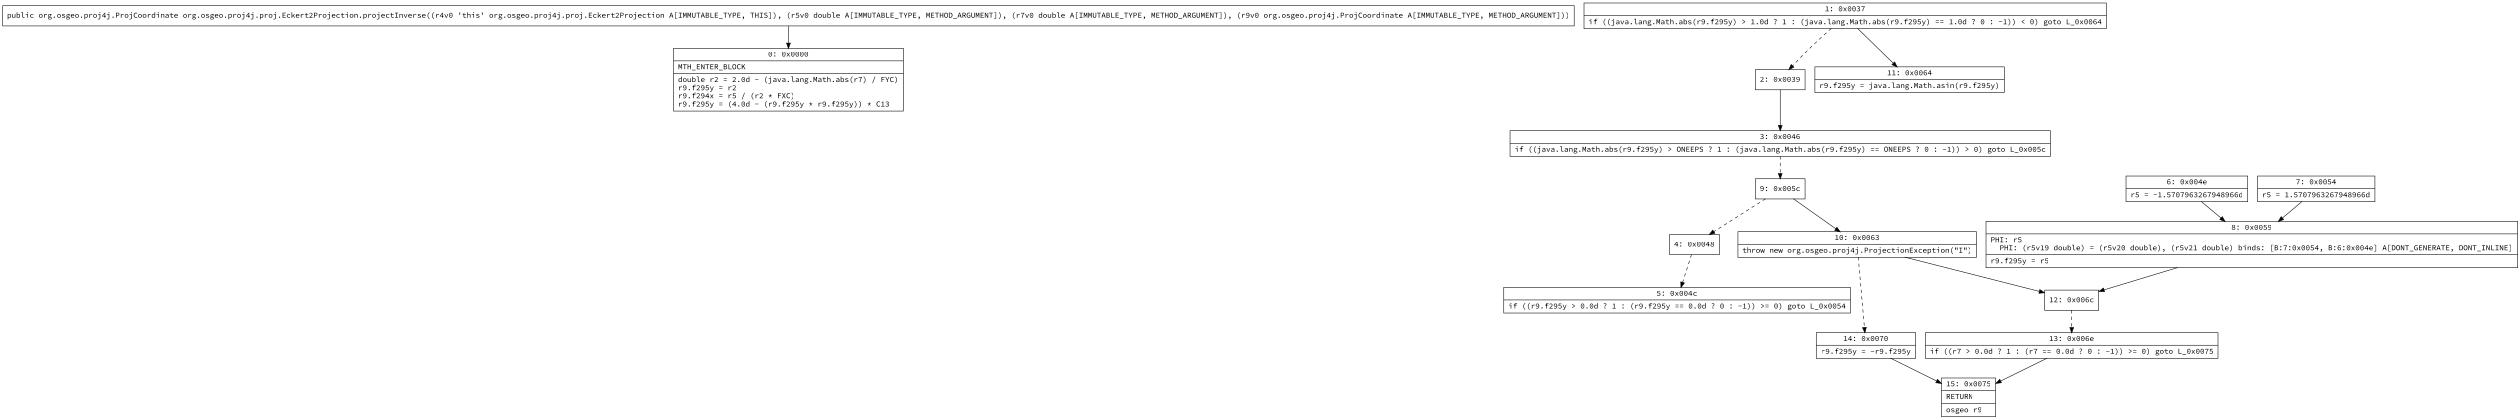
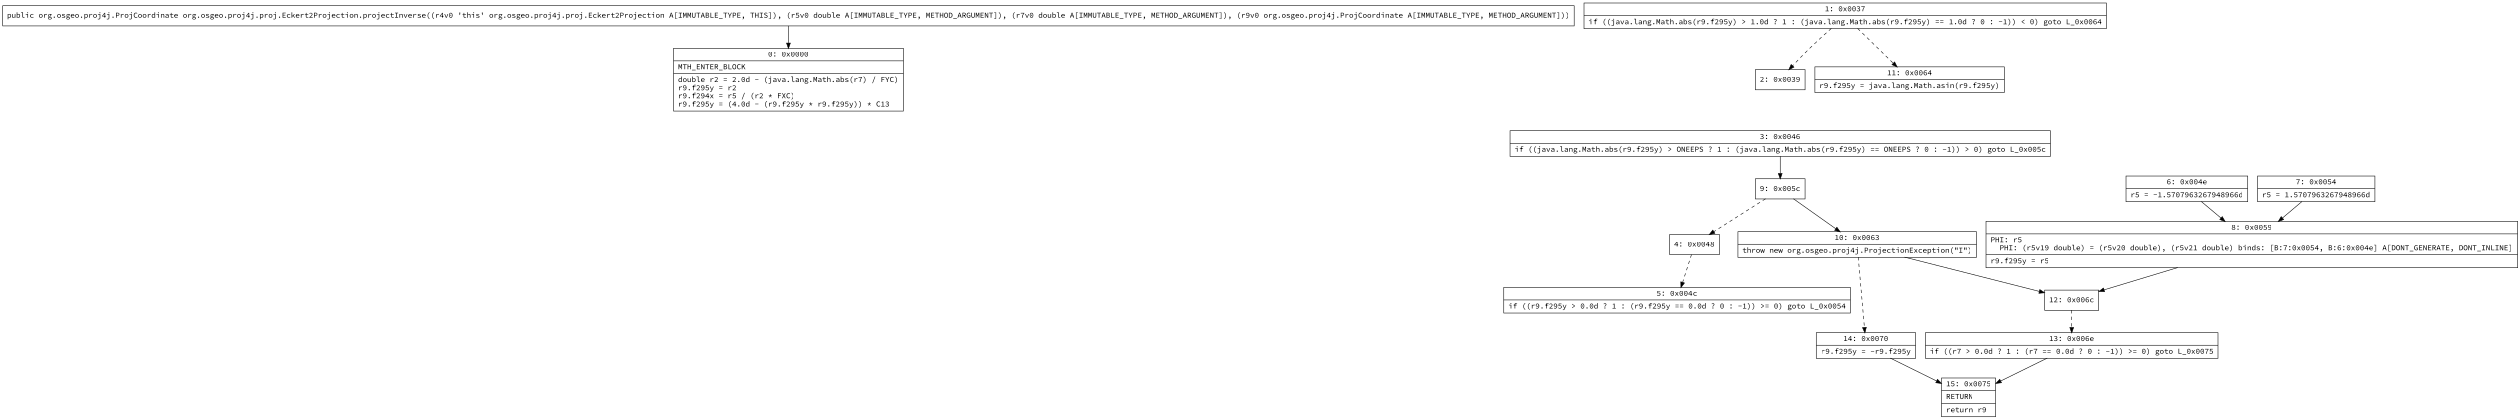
(1875, 46) -> (1875, 46)
(1780, 108) -> none
(1780, 165) -> (1780, 165)
(1964, 410) -> (1966, 410)
